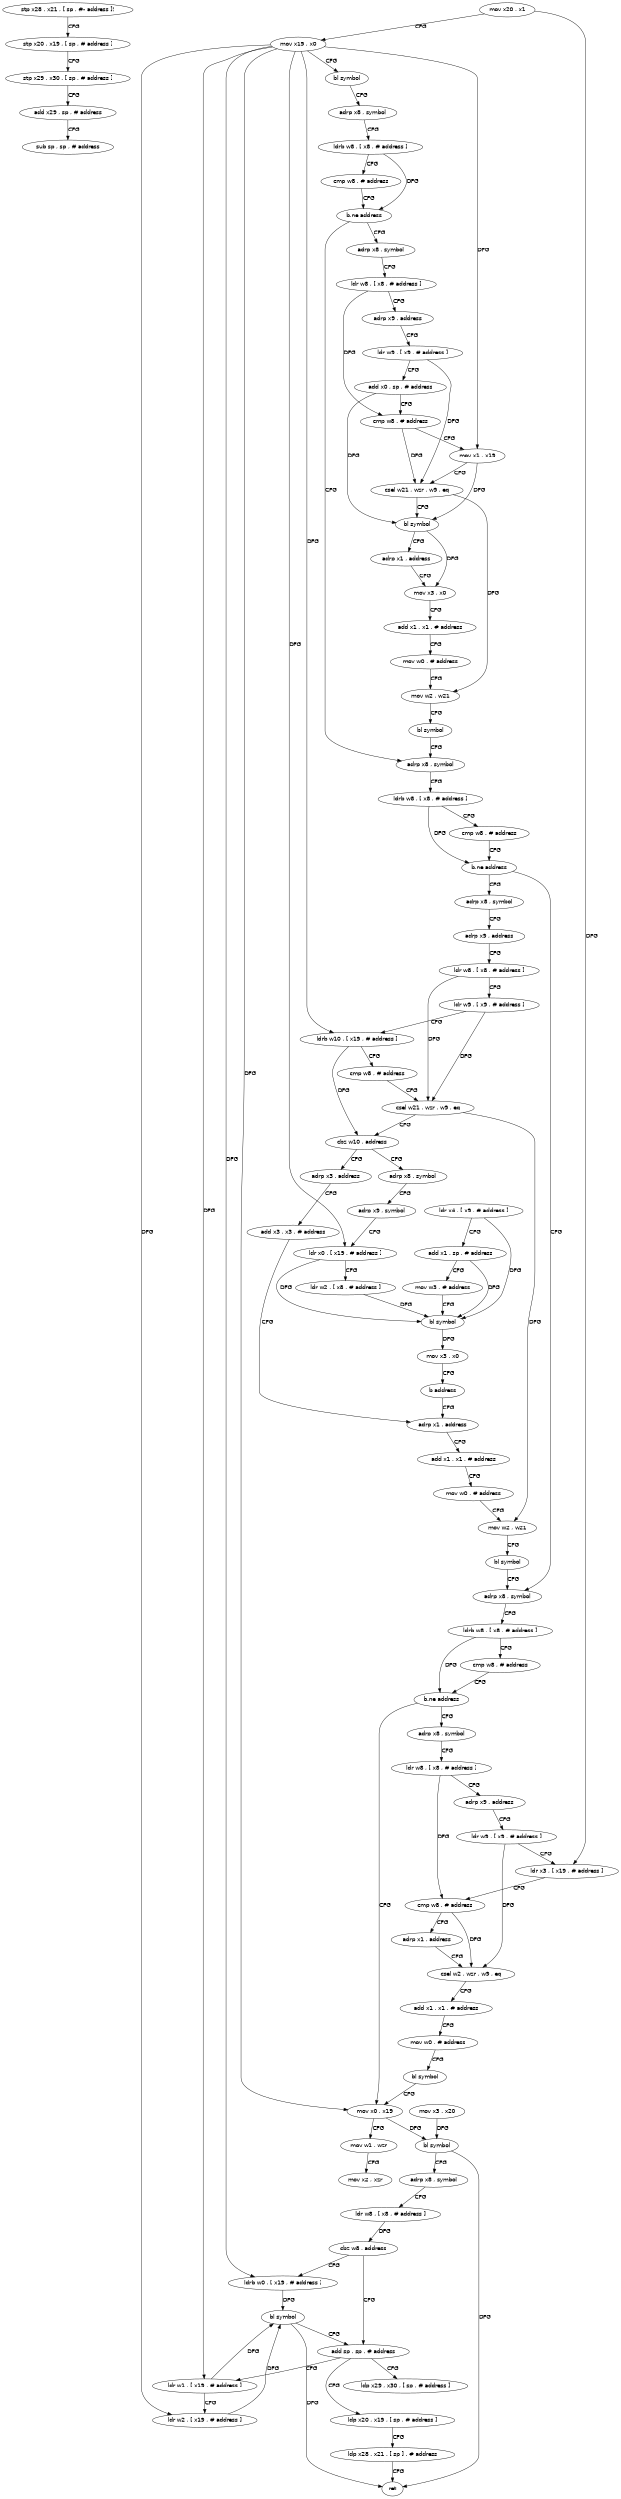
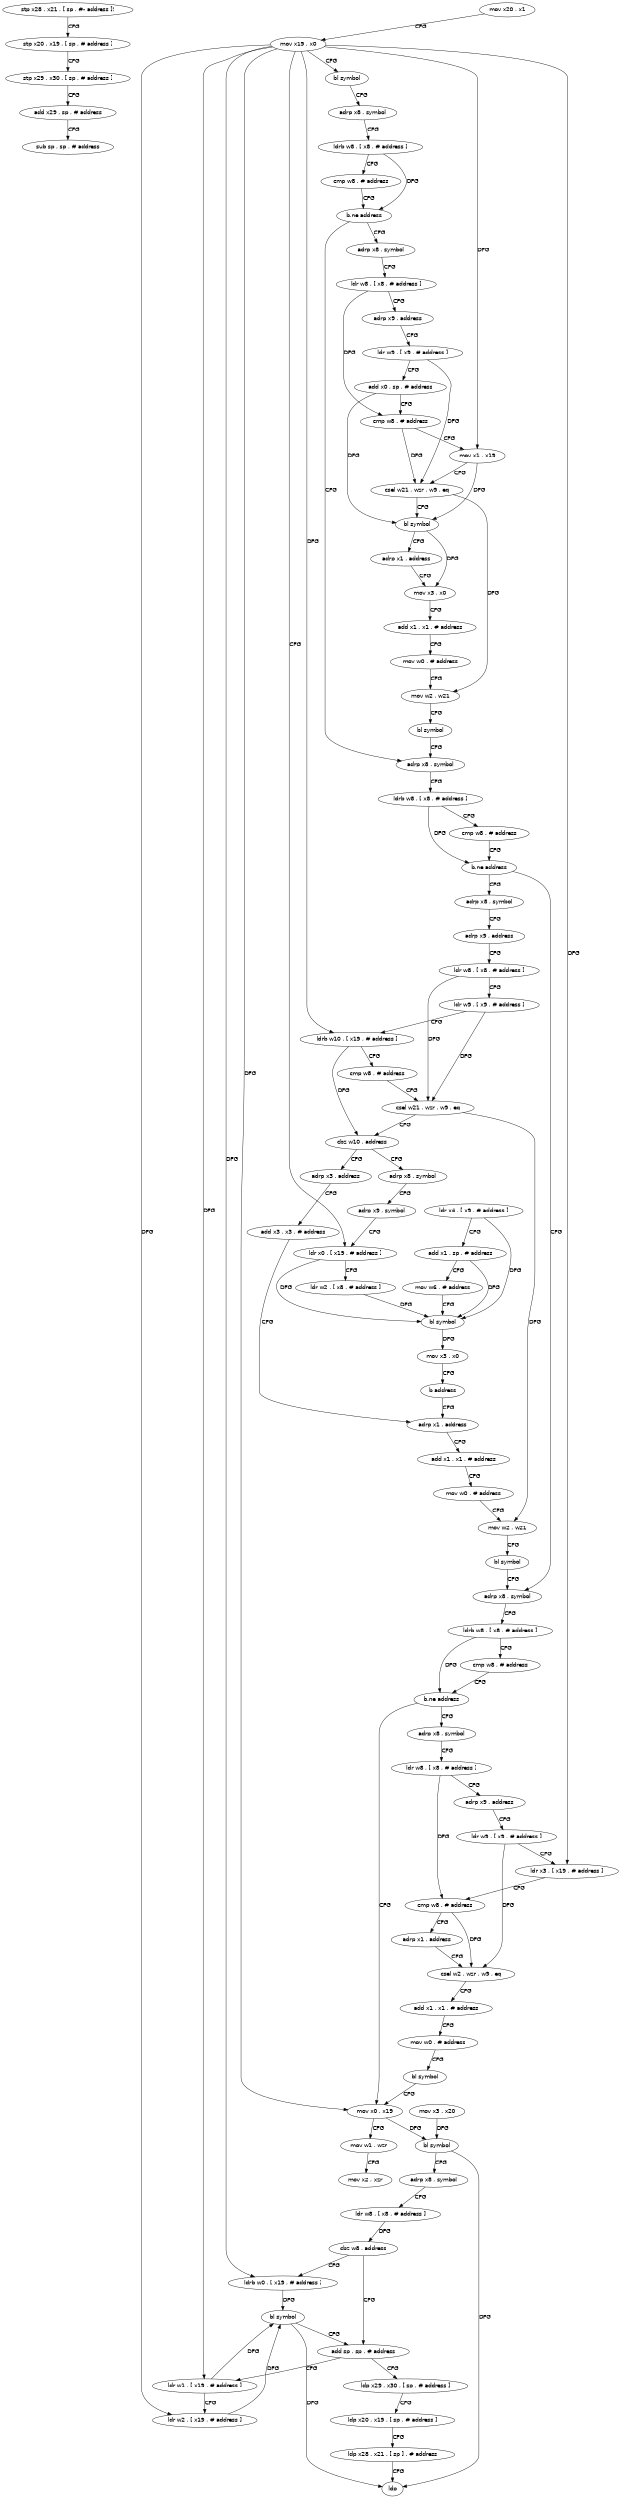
(295, 645) -> (295, 645)
(586, 920) -> (568, 845)
(443, 1288) -> (443, 1288)
(326, 2388) -> (400, 2401)
(393, 2489) -> (393, 2489)
